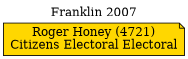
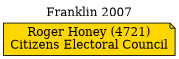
(94, 39) -> (89, 39)
